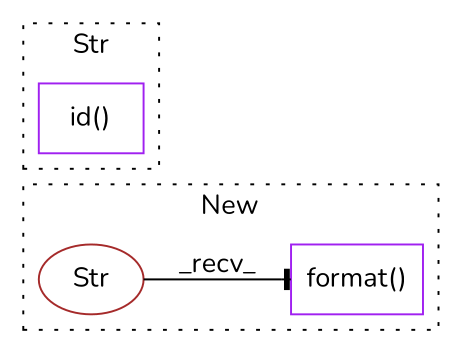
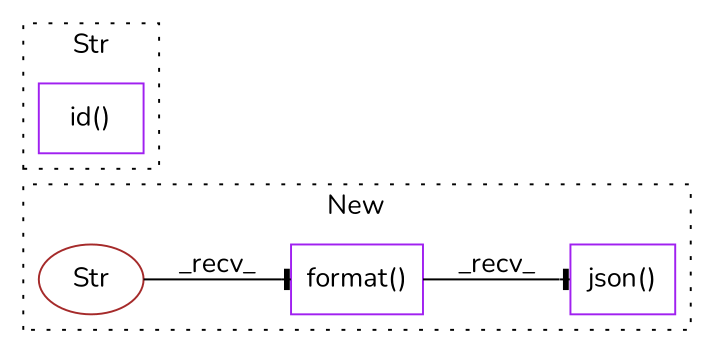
none -> (623, 279)
